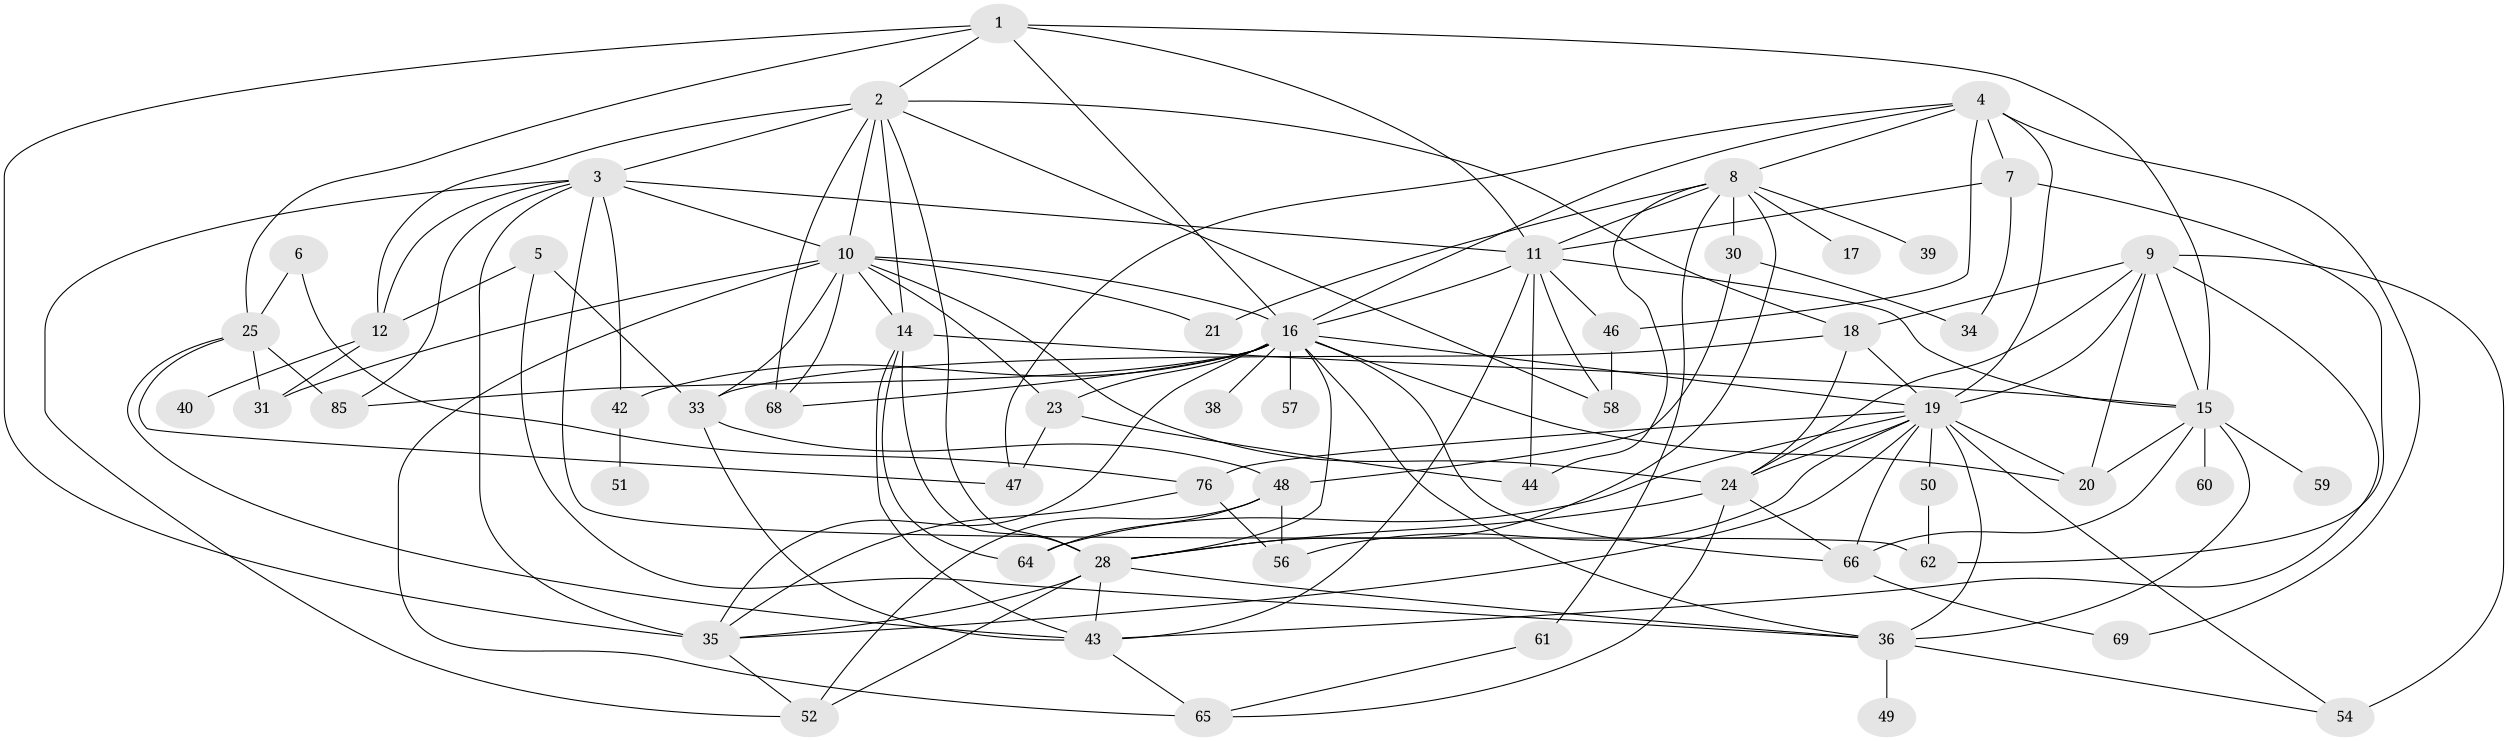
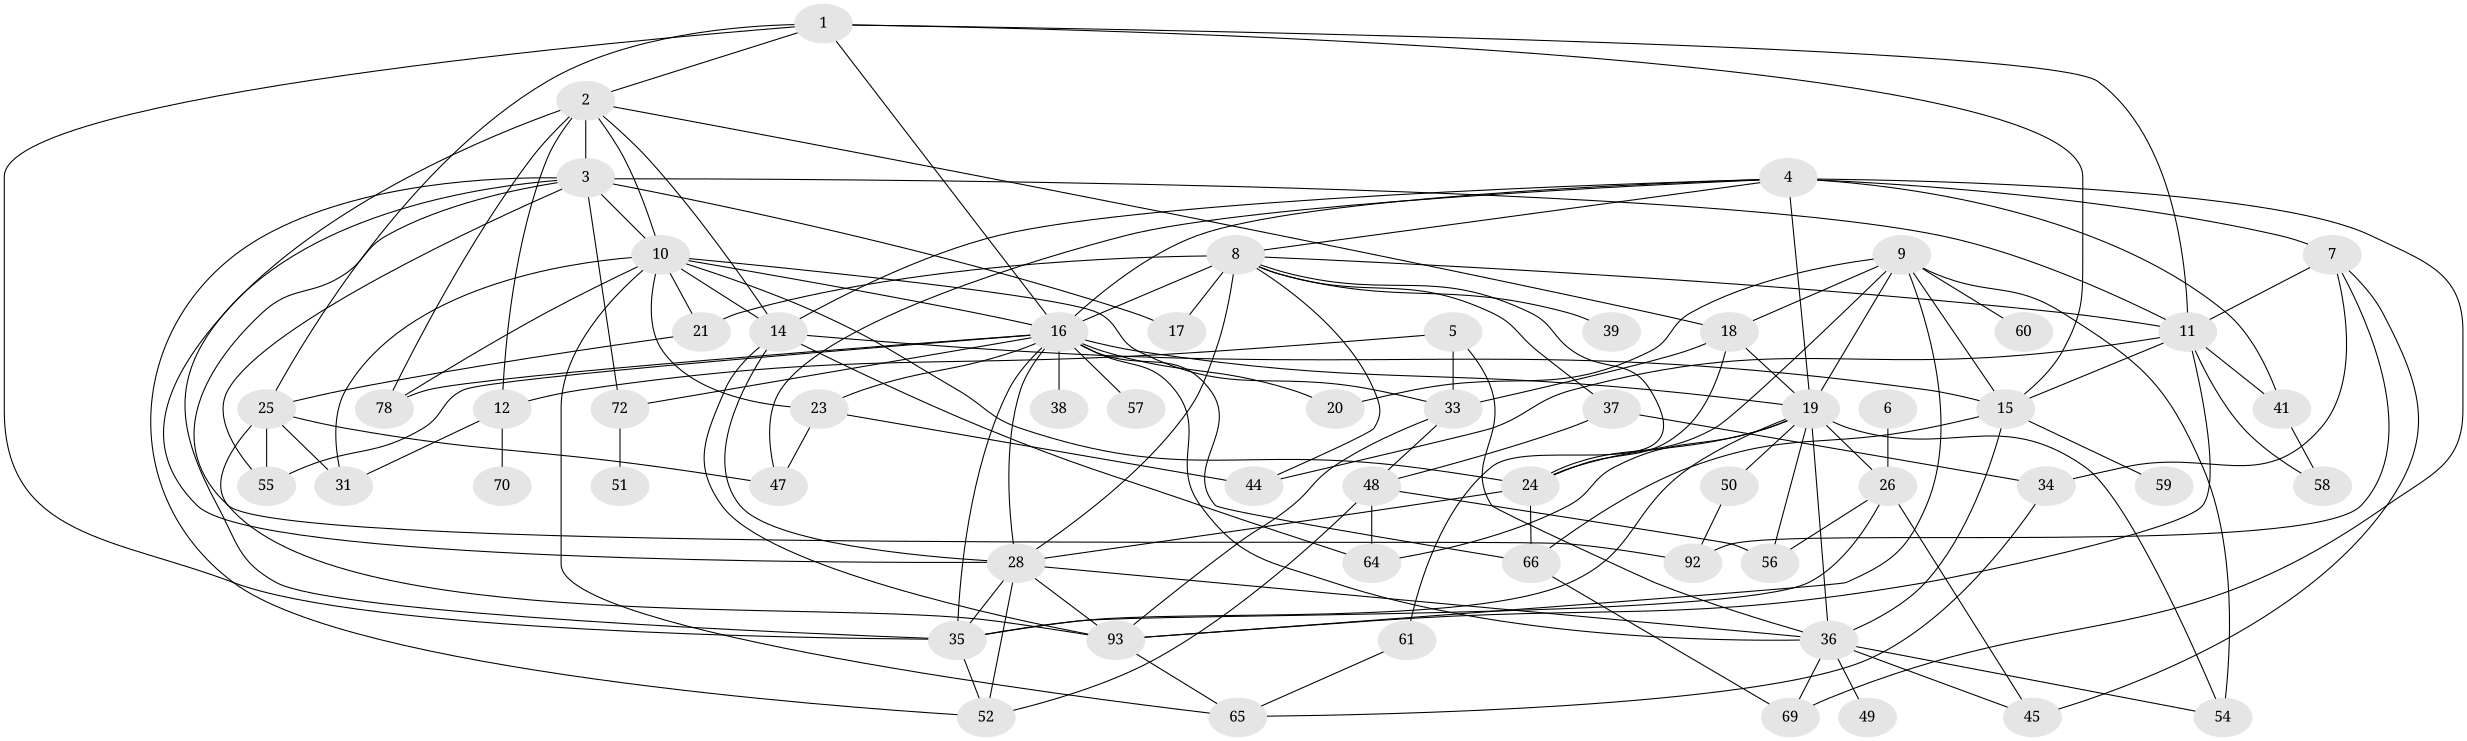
none -> (1270, 203)
(452, 216) -> (886, 244)
(1245, 255) -> none
(1734, 255) -> (1612, 409)
(275, 293) -> (483, 366)
(1415, 298) -> (1147, 293)
(1612, 332) -> (2282, 409)
(185, 409) -> (502, 486)
(339, 409) -> (267, 486)
(620, 409) -> (620, 409)
(774, 409) -> (384, 409)
(2010, 448) -> none
(2146, 448) -> none
(2205, 448) -> (1963, 293)
(1882, 482) -> none
(1205, 486) -> (1888, 486)
(1929, 563) -> (1693, 563)
(1093, 640) -> (1116, 640)
(1517, 681) -> (1685, 695)
none -> (1807, 684)
none -> (2032, 717)
